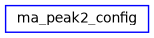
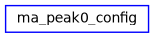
(77, 19) -> (77, 19)
